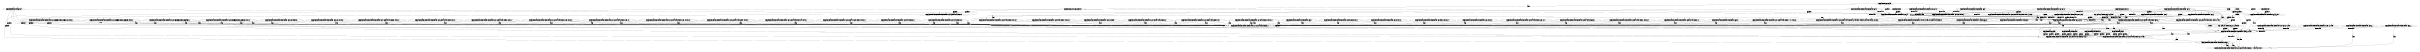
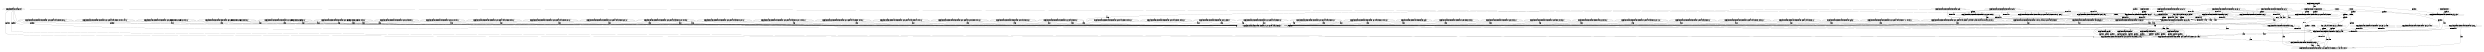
(2122, 9) -> none
(2104, 15) -> (2183, 15)
